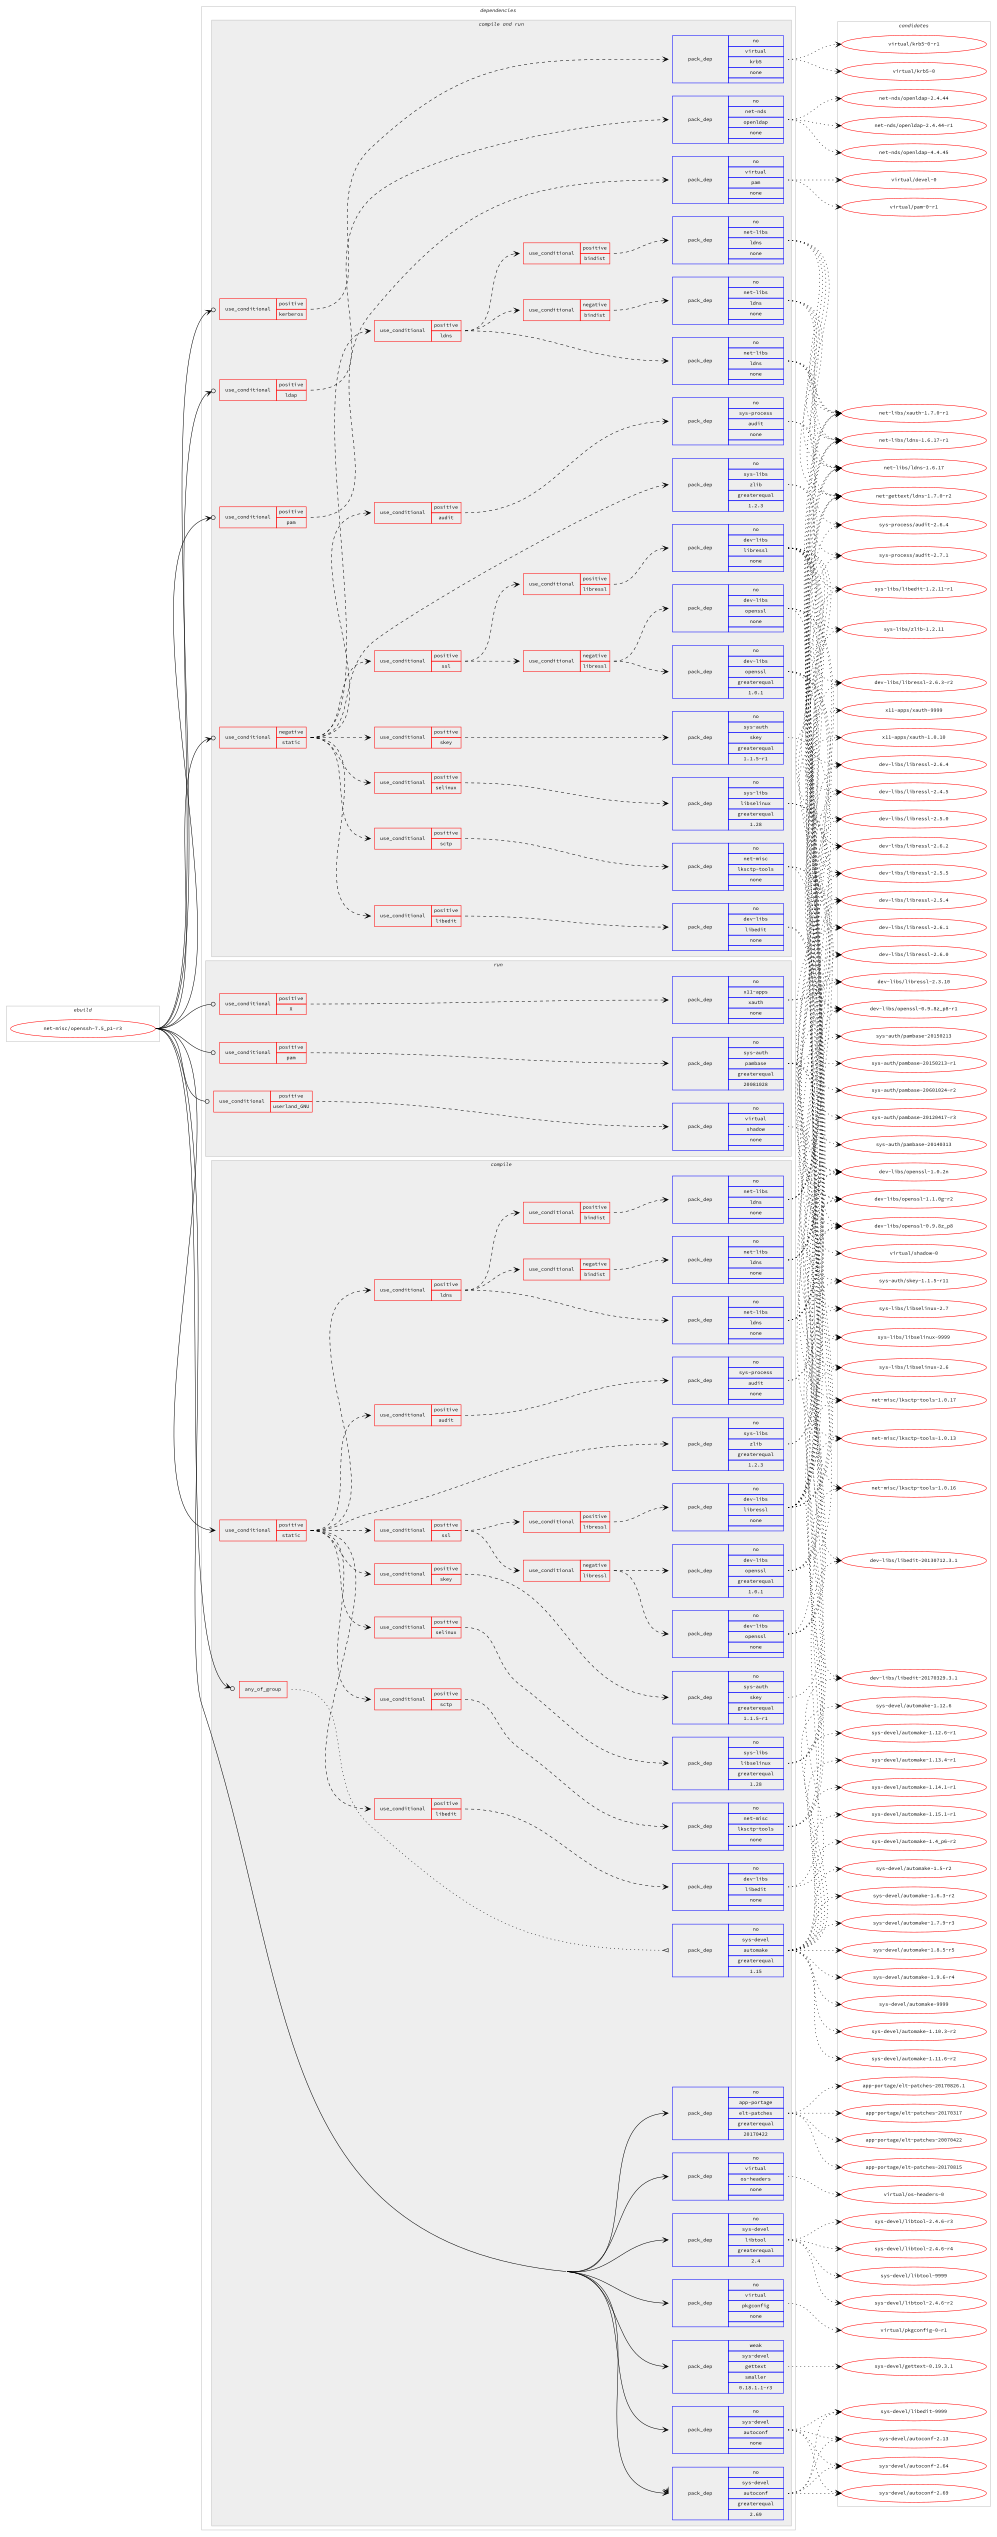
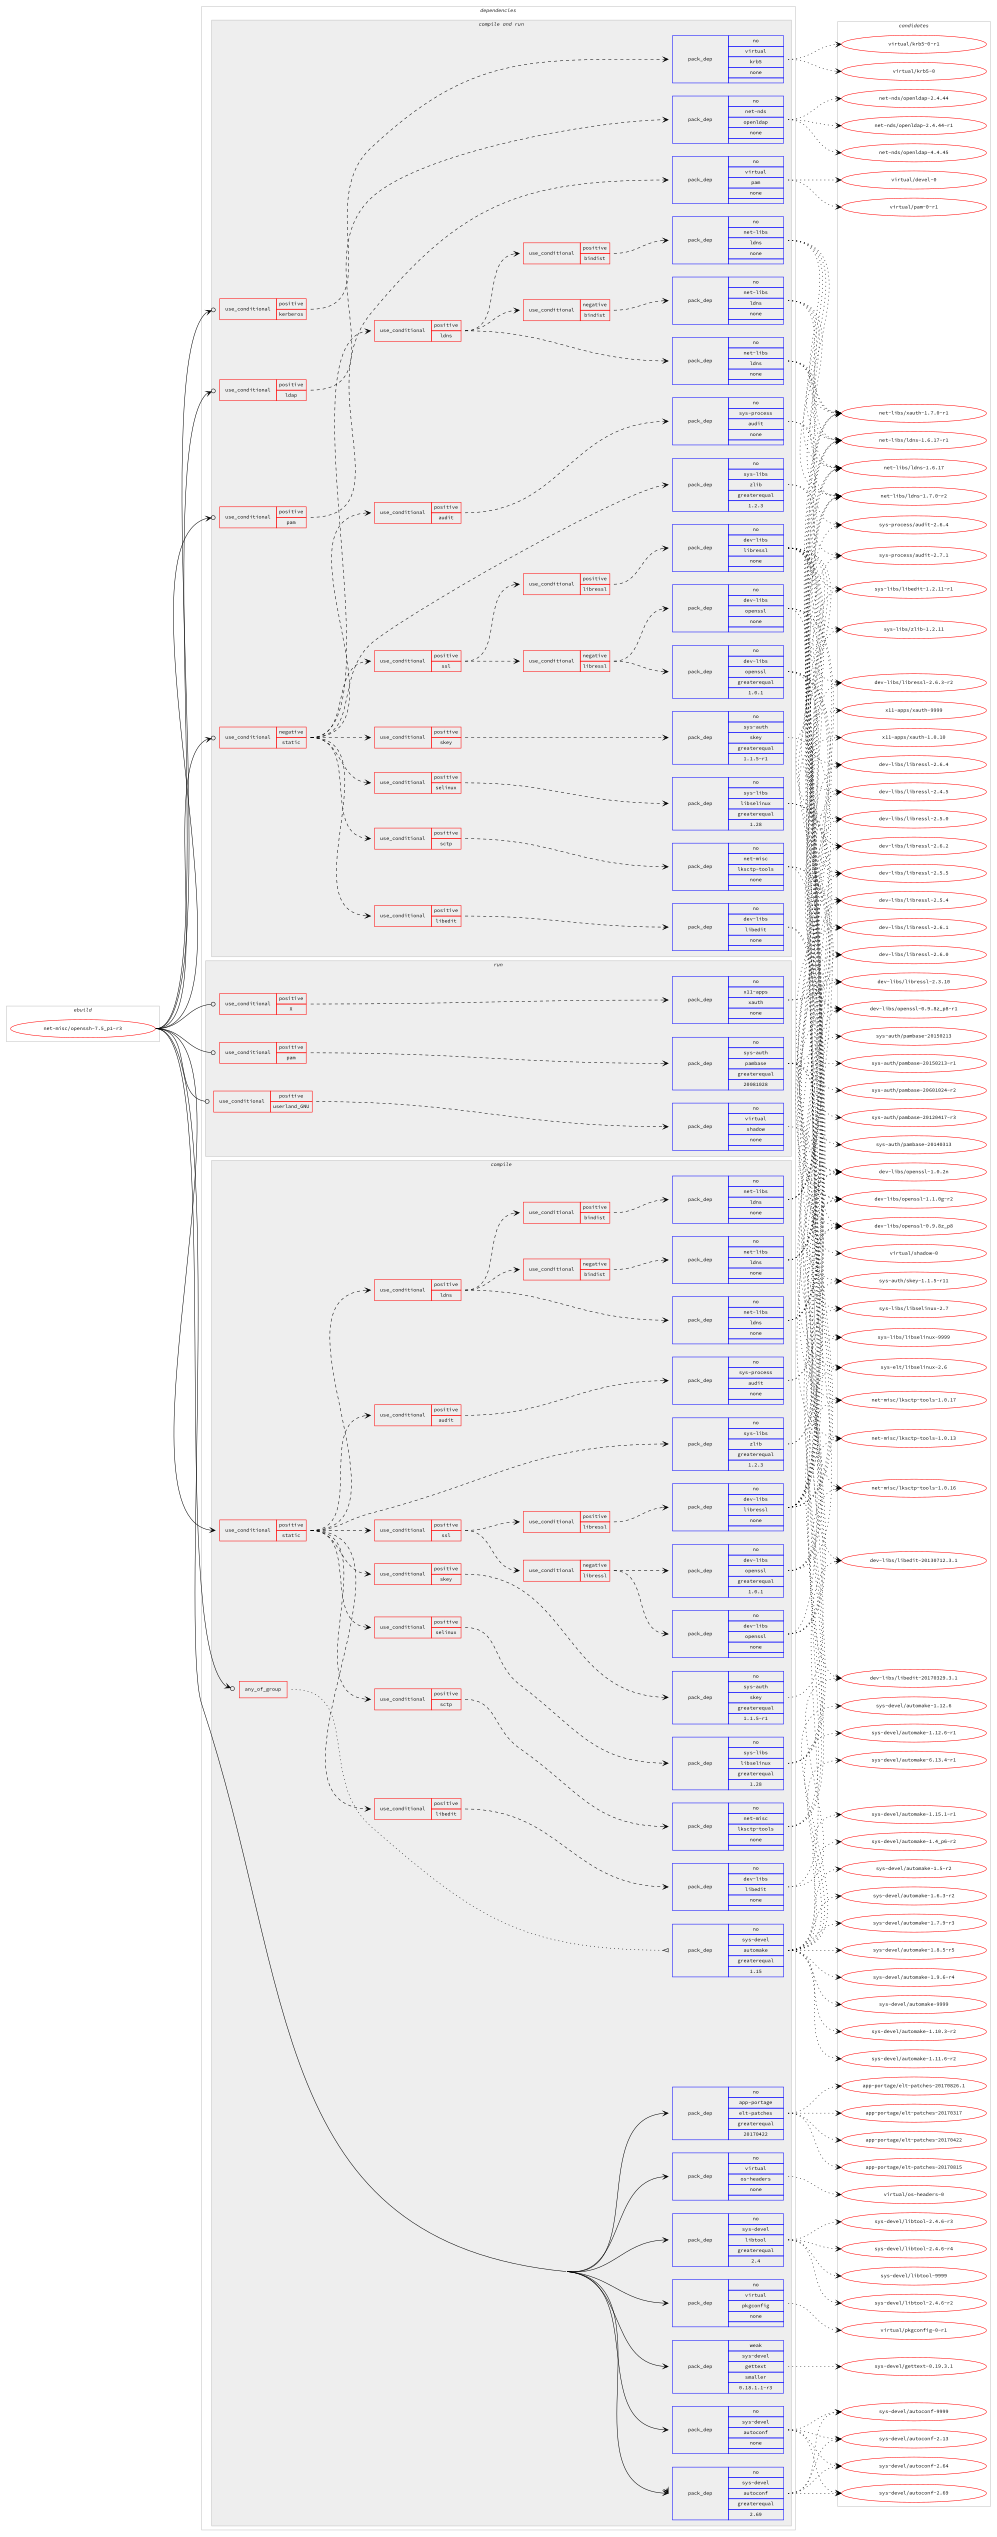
(914, 496) -> (914, 496)
(914, 1368) -> (914, 1368)
(914, 1760) -> (914, 1760)
(914, 1787) -> none
(914, 2140) -> (914, 2140)
(914, 2412) -> (914, 2412)
